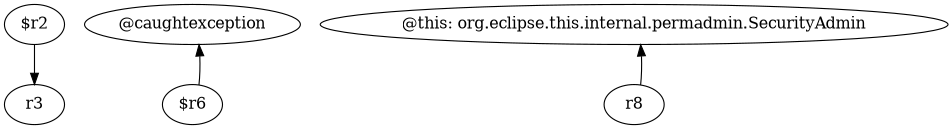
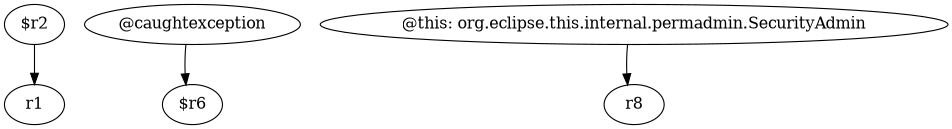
(200, 71) -> (185, 59)
(642, 71) -> (627, 59)
(34, 105) -> (34, 105)
